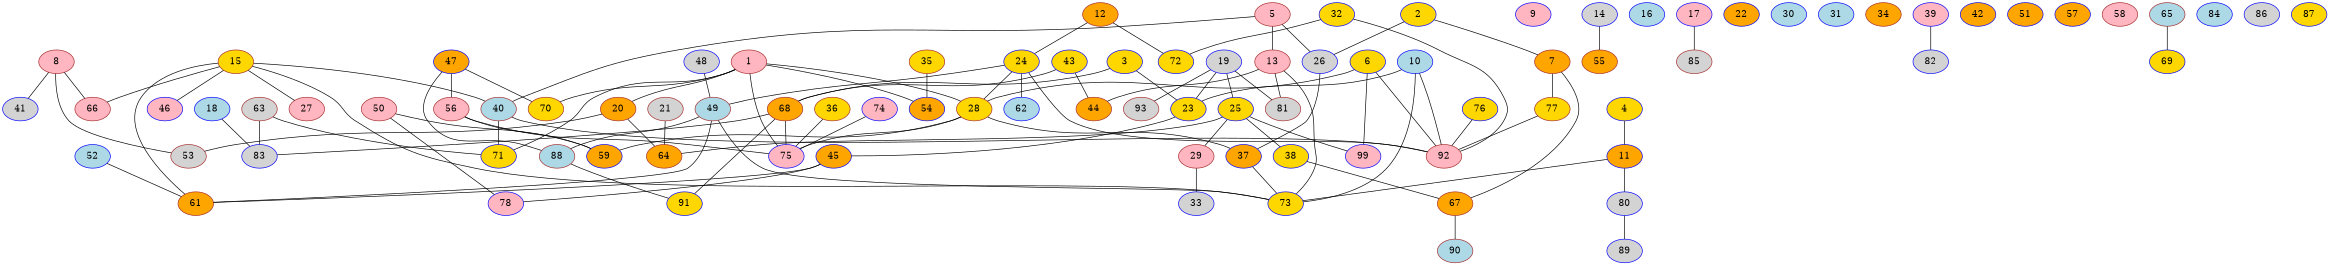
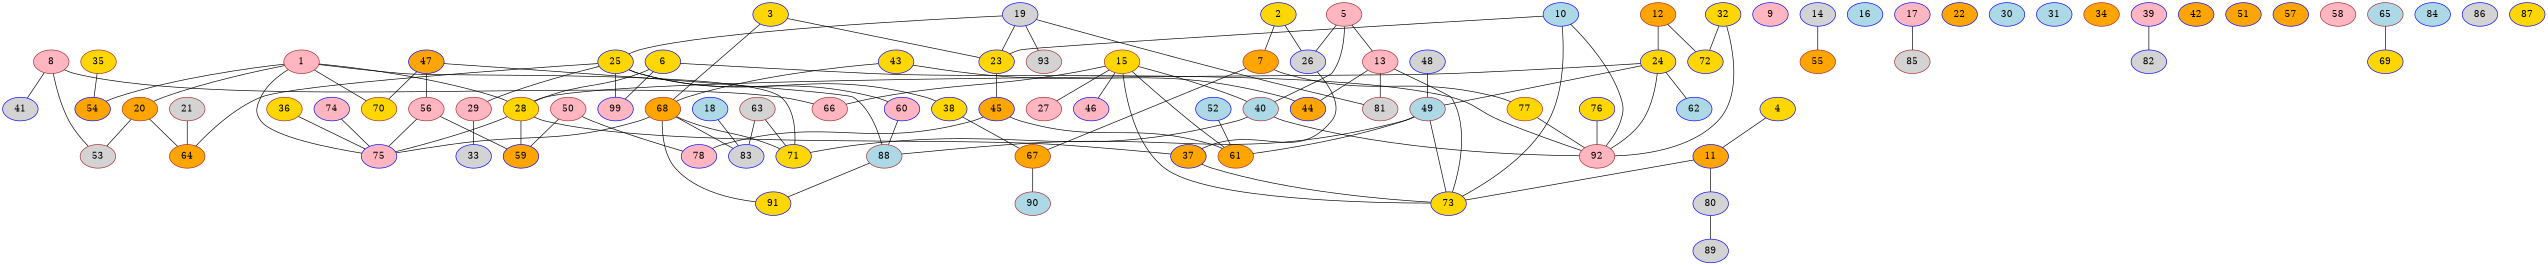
none -> (902, 109)
(1094, 109) -> (1308, 109)
none -> (720, 131)
